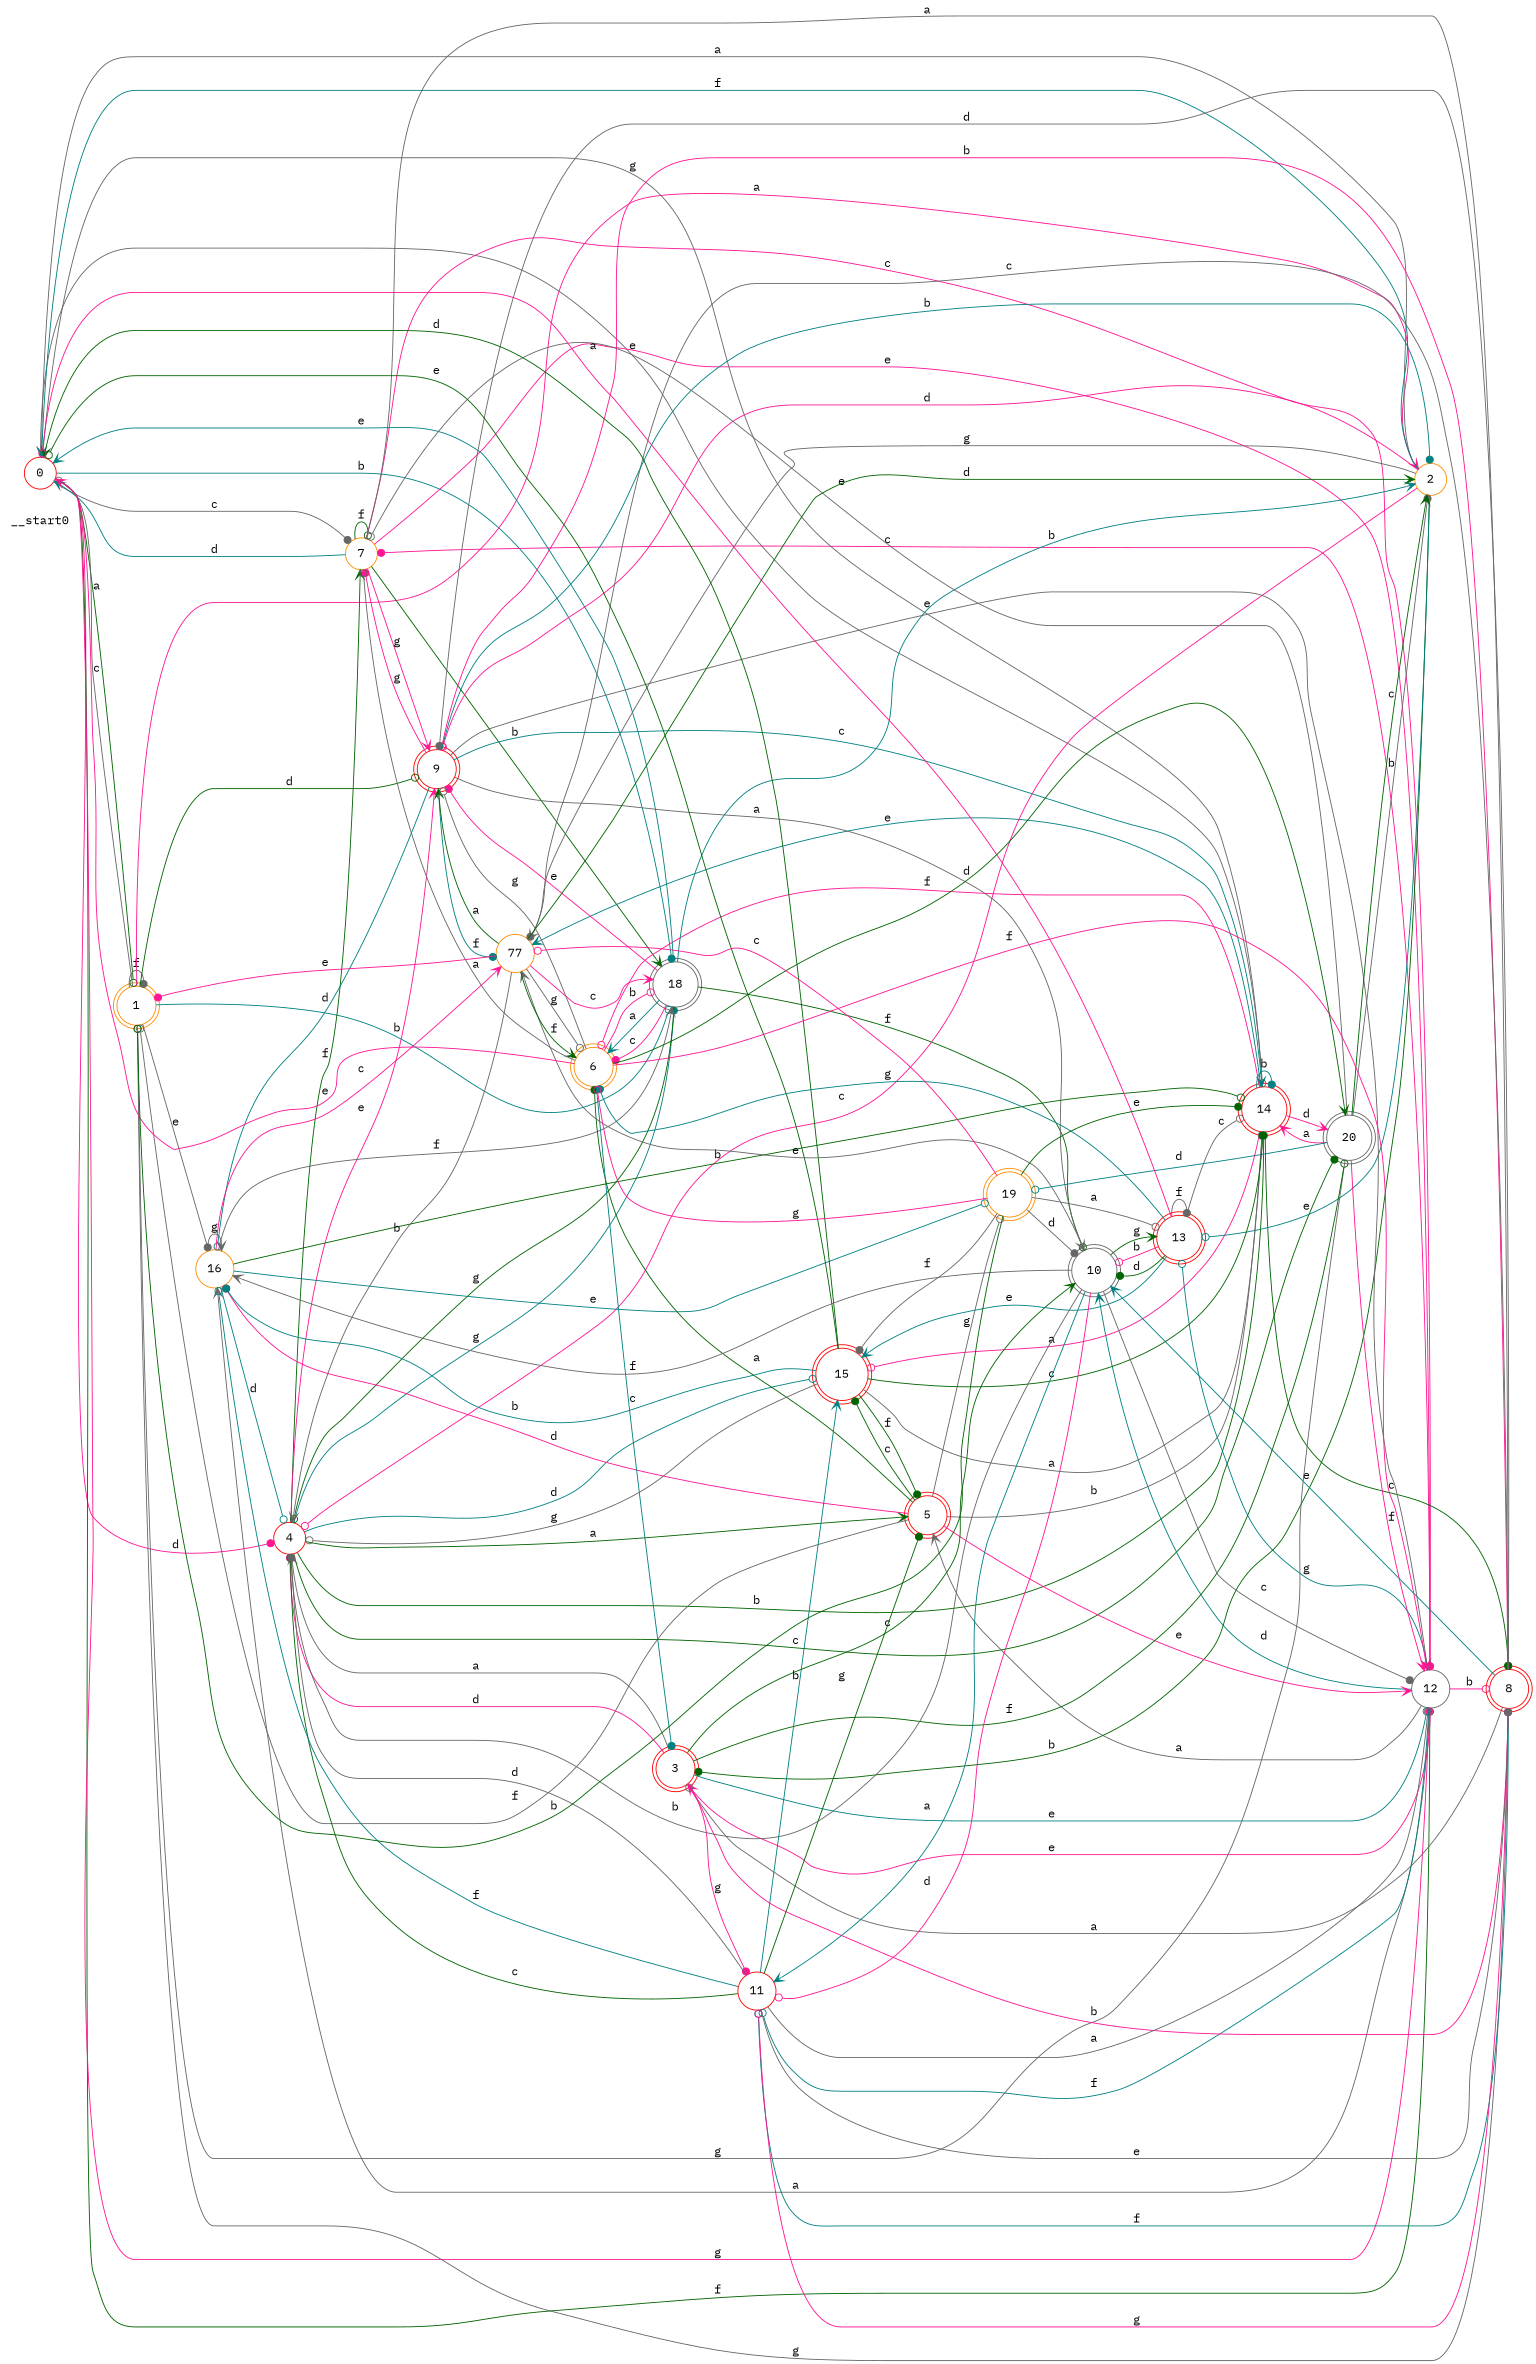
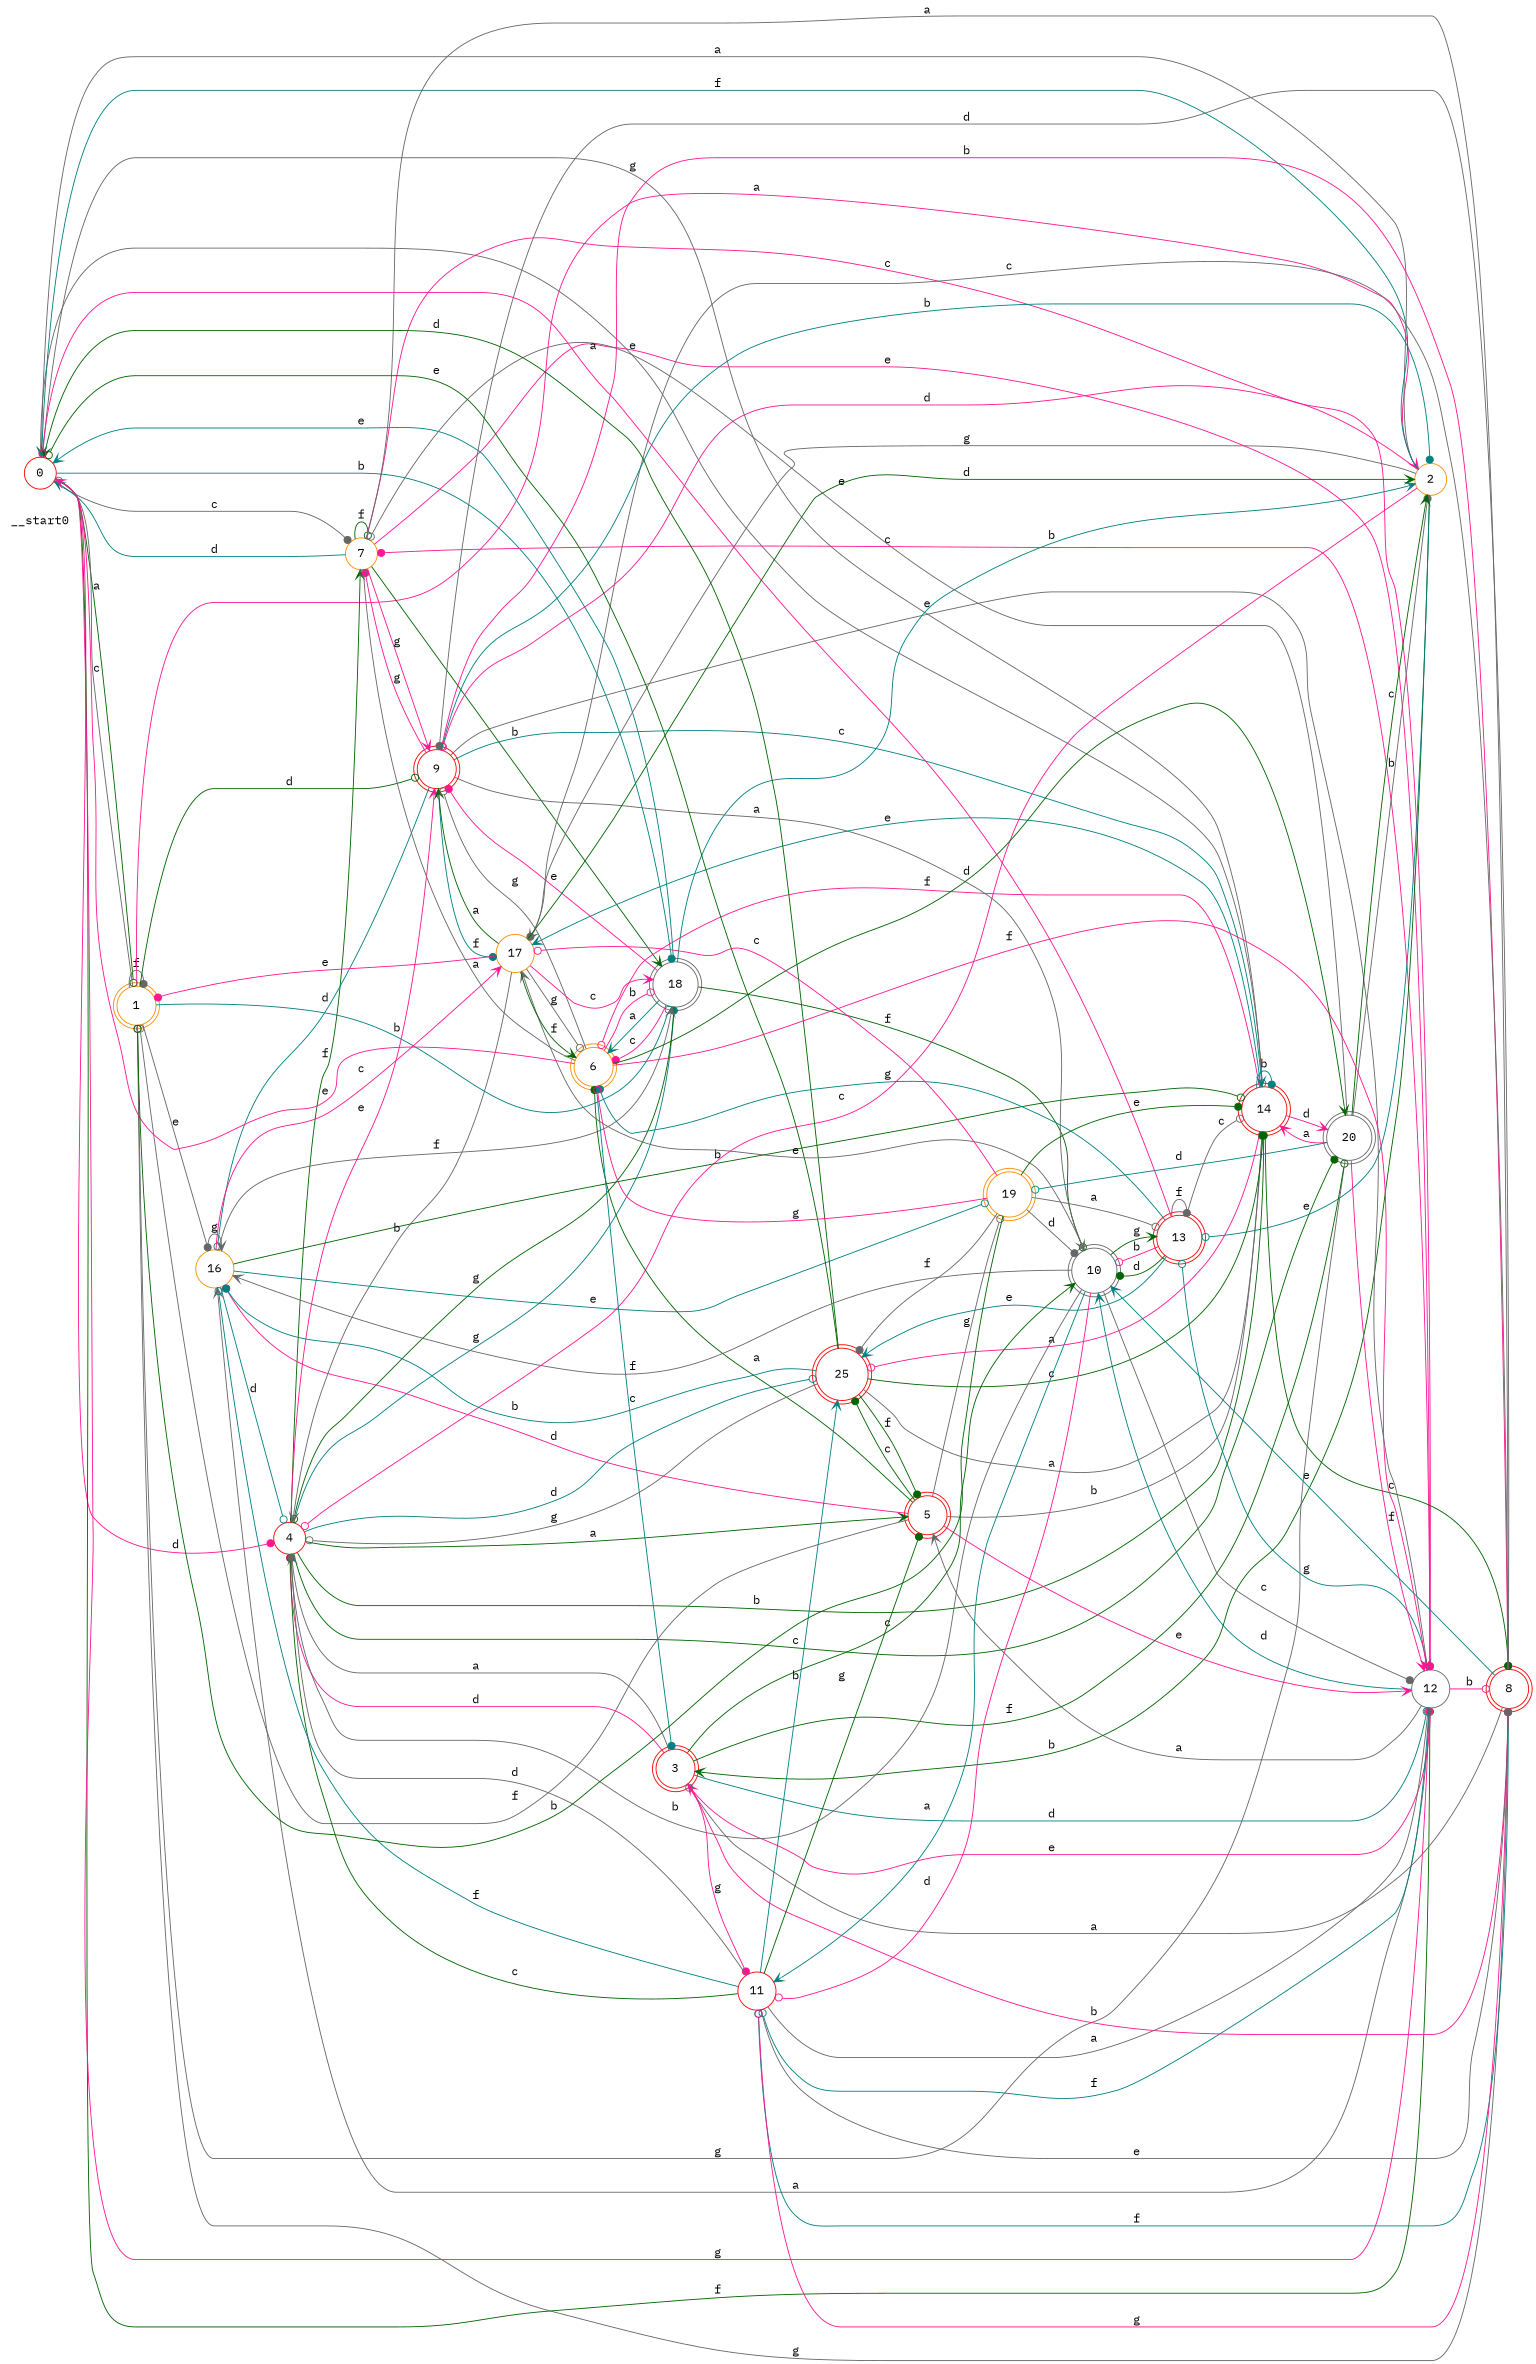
(515, 953) -> (515, 953)
(1357, 1362) -> (1357, 1362)
(842, 1374) -> (842, 1374)
(1052, 1814) -> (1052, 1814)
